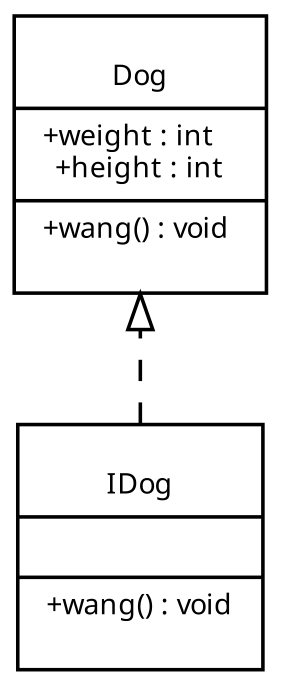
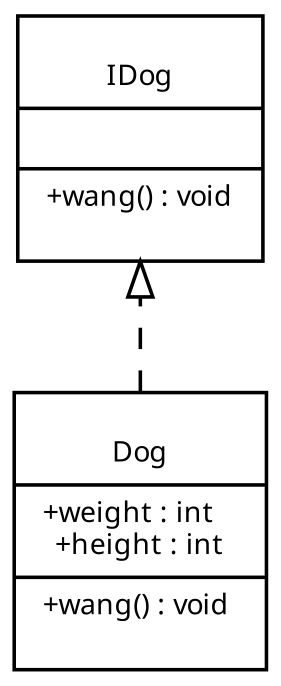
(140, 377) -> (140, 344)
